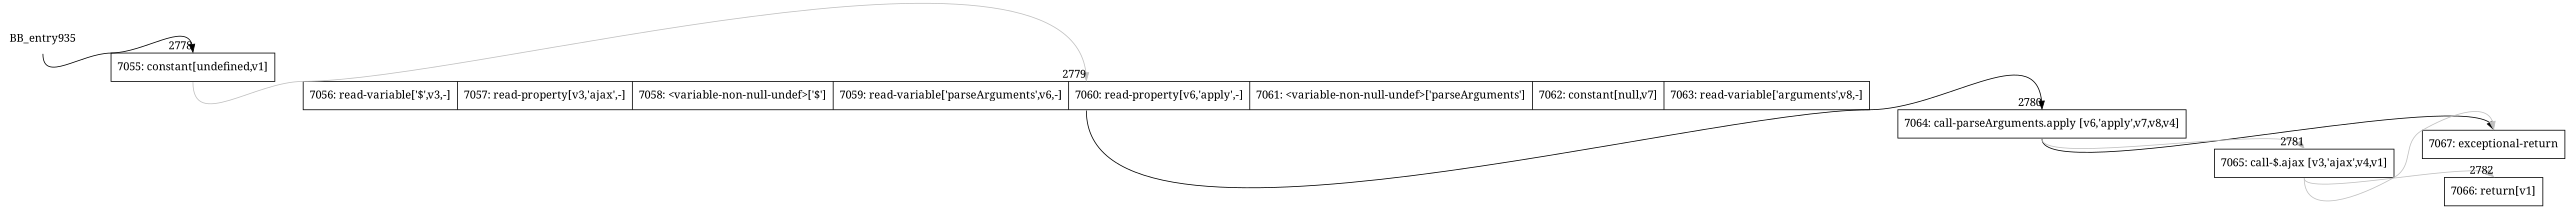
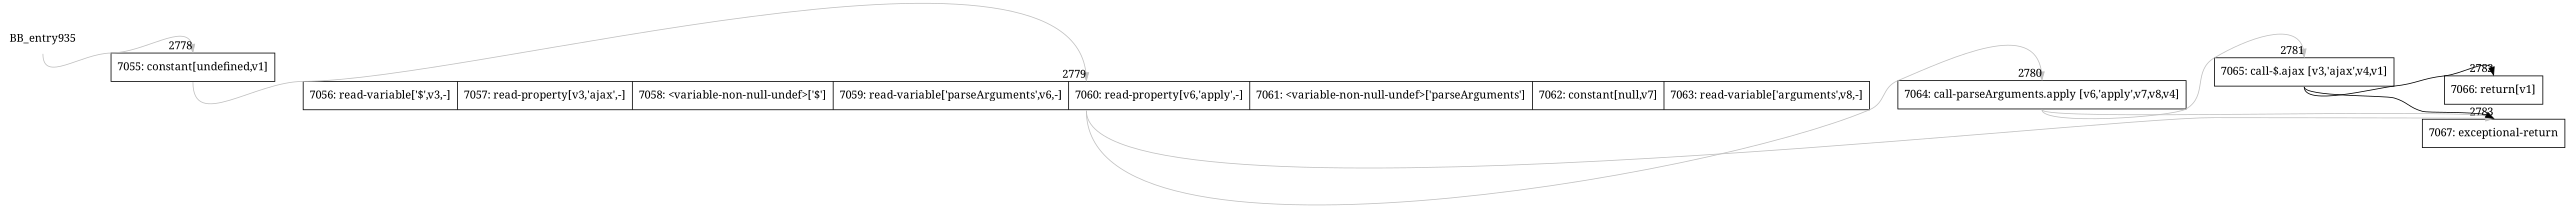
(115, 53) -> (115, 53)
(2276, 133) -> (2264, 114)
none -> (1779, 150)
(1557, 154) -> (1565, 183)
(2403, 168) -> (2396, 99)
(2404, 177) -> (2397, 86)
